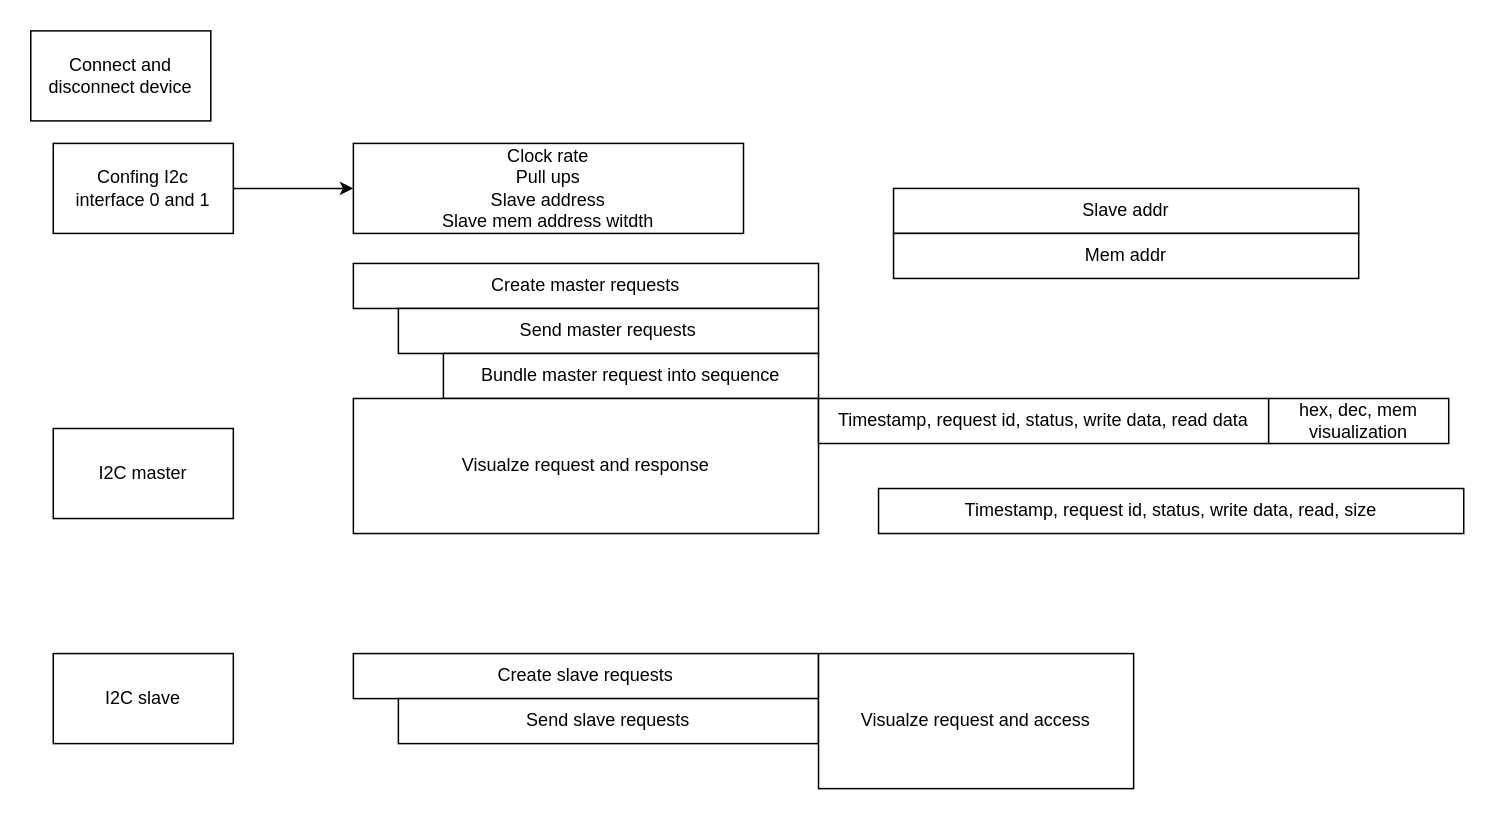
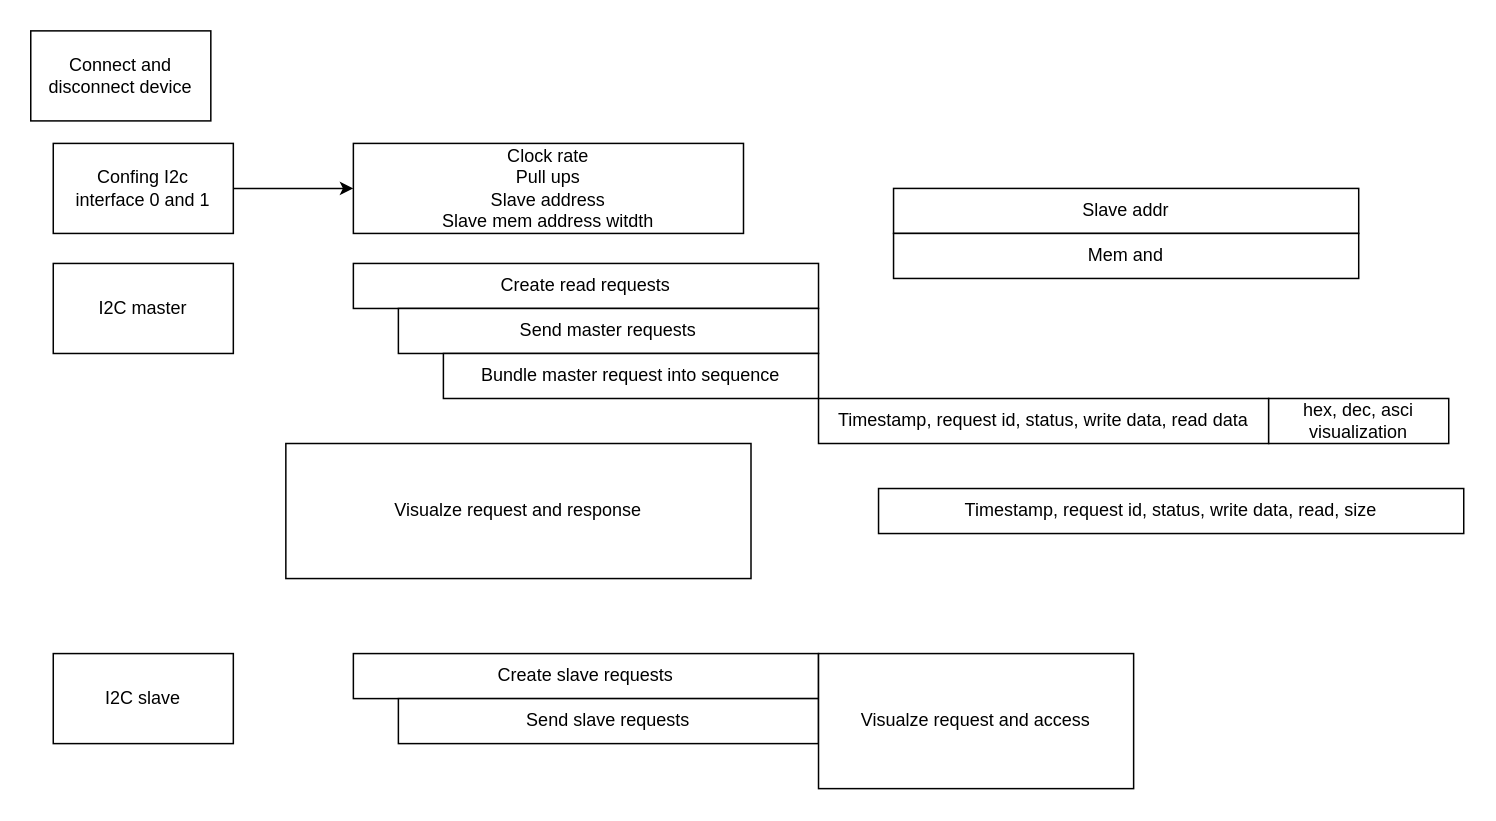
(1126, 256) -> (1126, 256)
(586, 286) -> (586, 286)
(1358, 421) -> (1358, 421)
(586, 466) -> (518, 511)
(143, 473) -> (143, 308)
